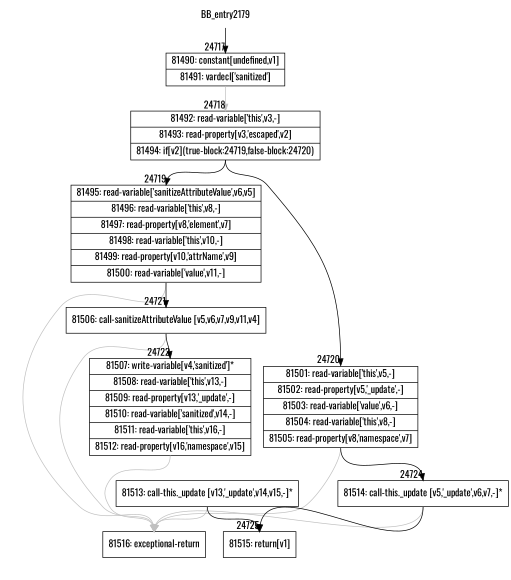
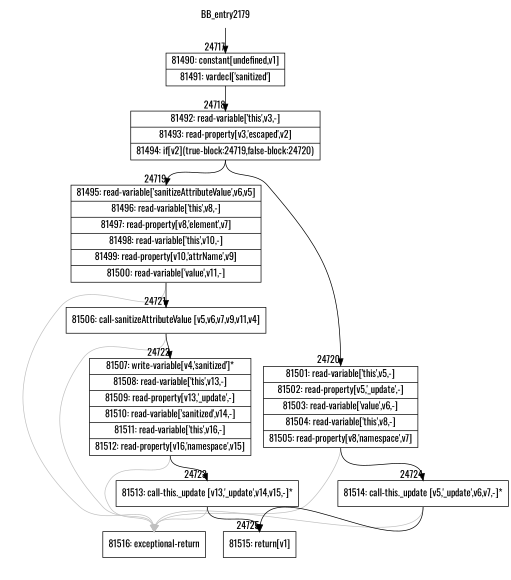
(225, 95) -> (225, 95)
none -> (185, 468)
